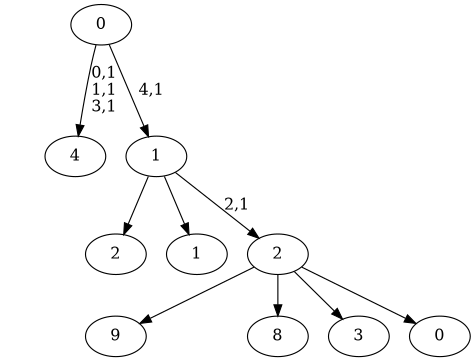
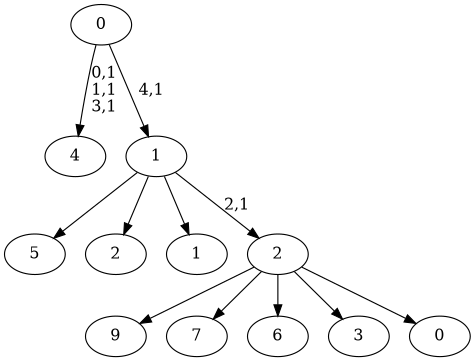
none -> (35, 254)
none -> (197, 336)
(278, 336) -> (278, 336)
